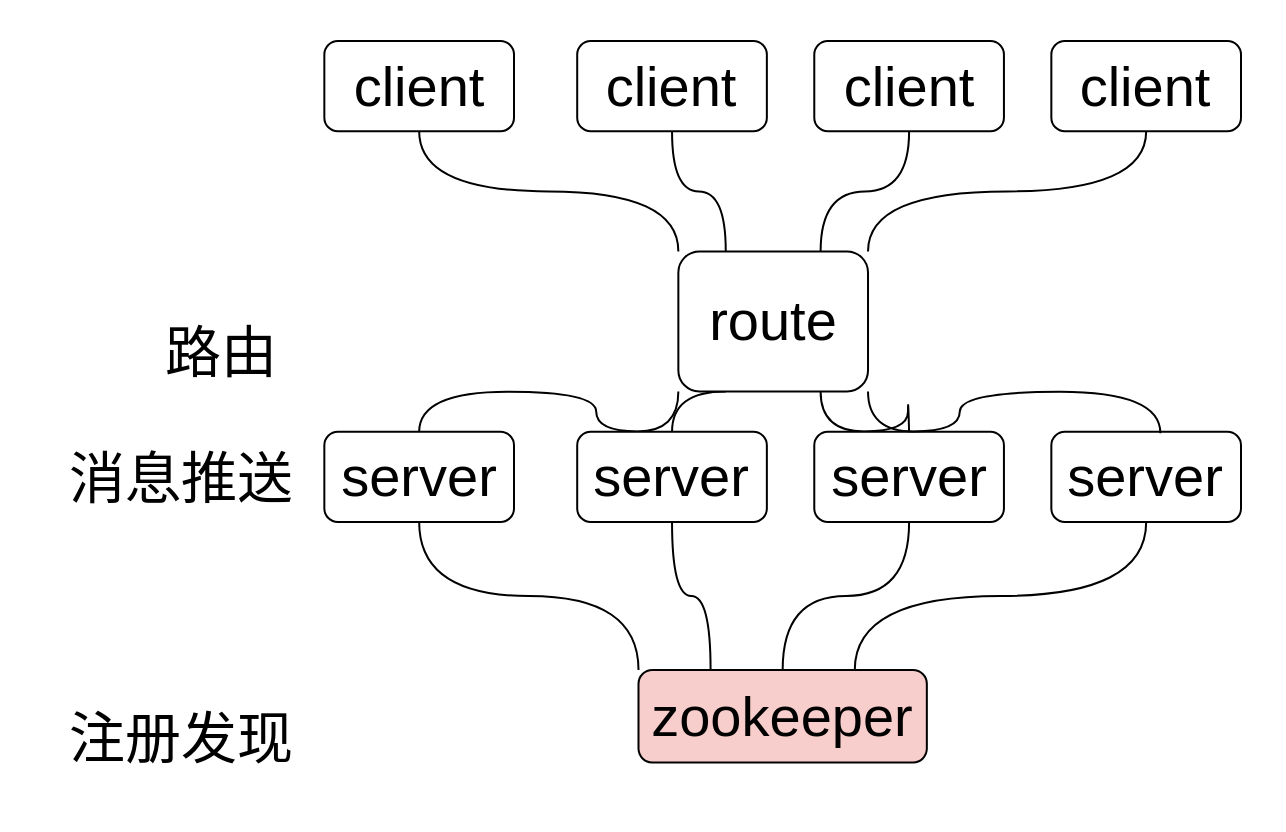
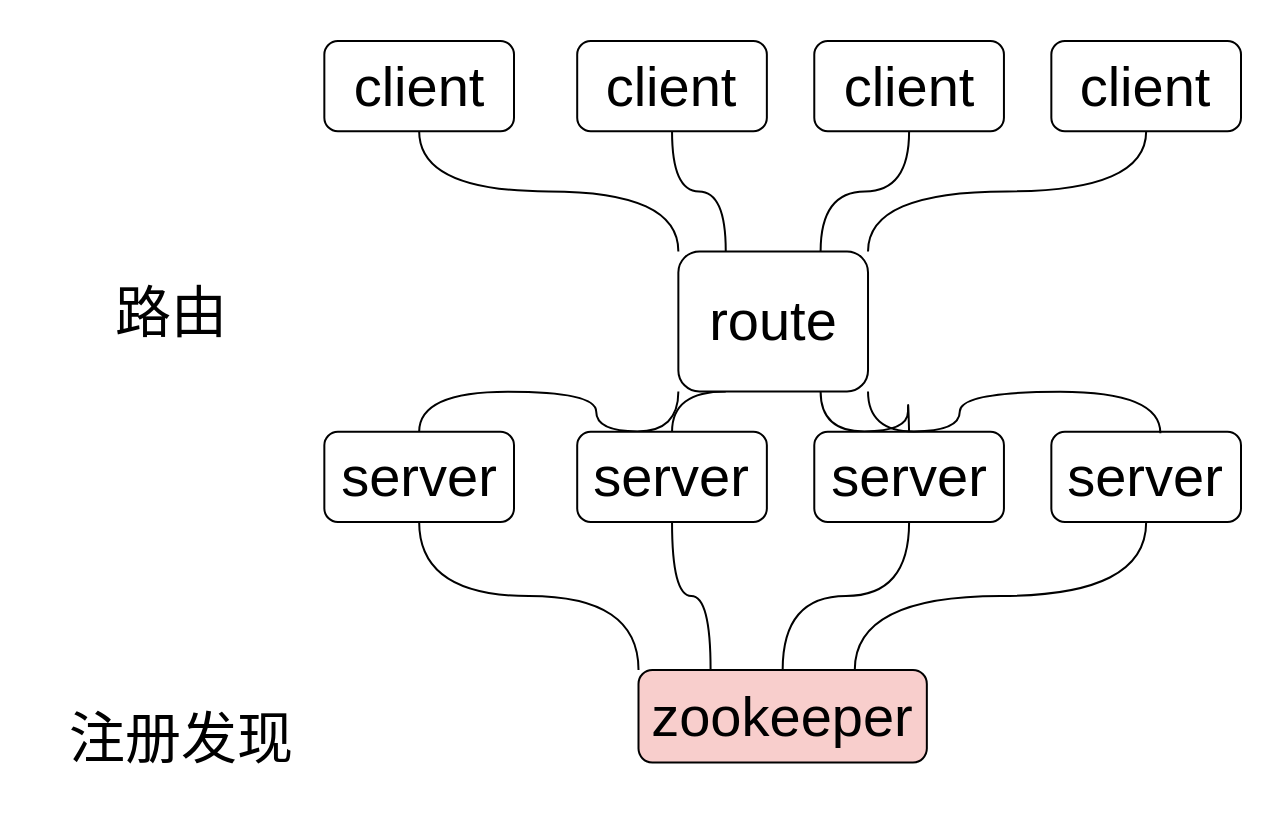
(221, 353) -> (171, 313)
(181, 480) -> none
